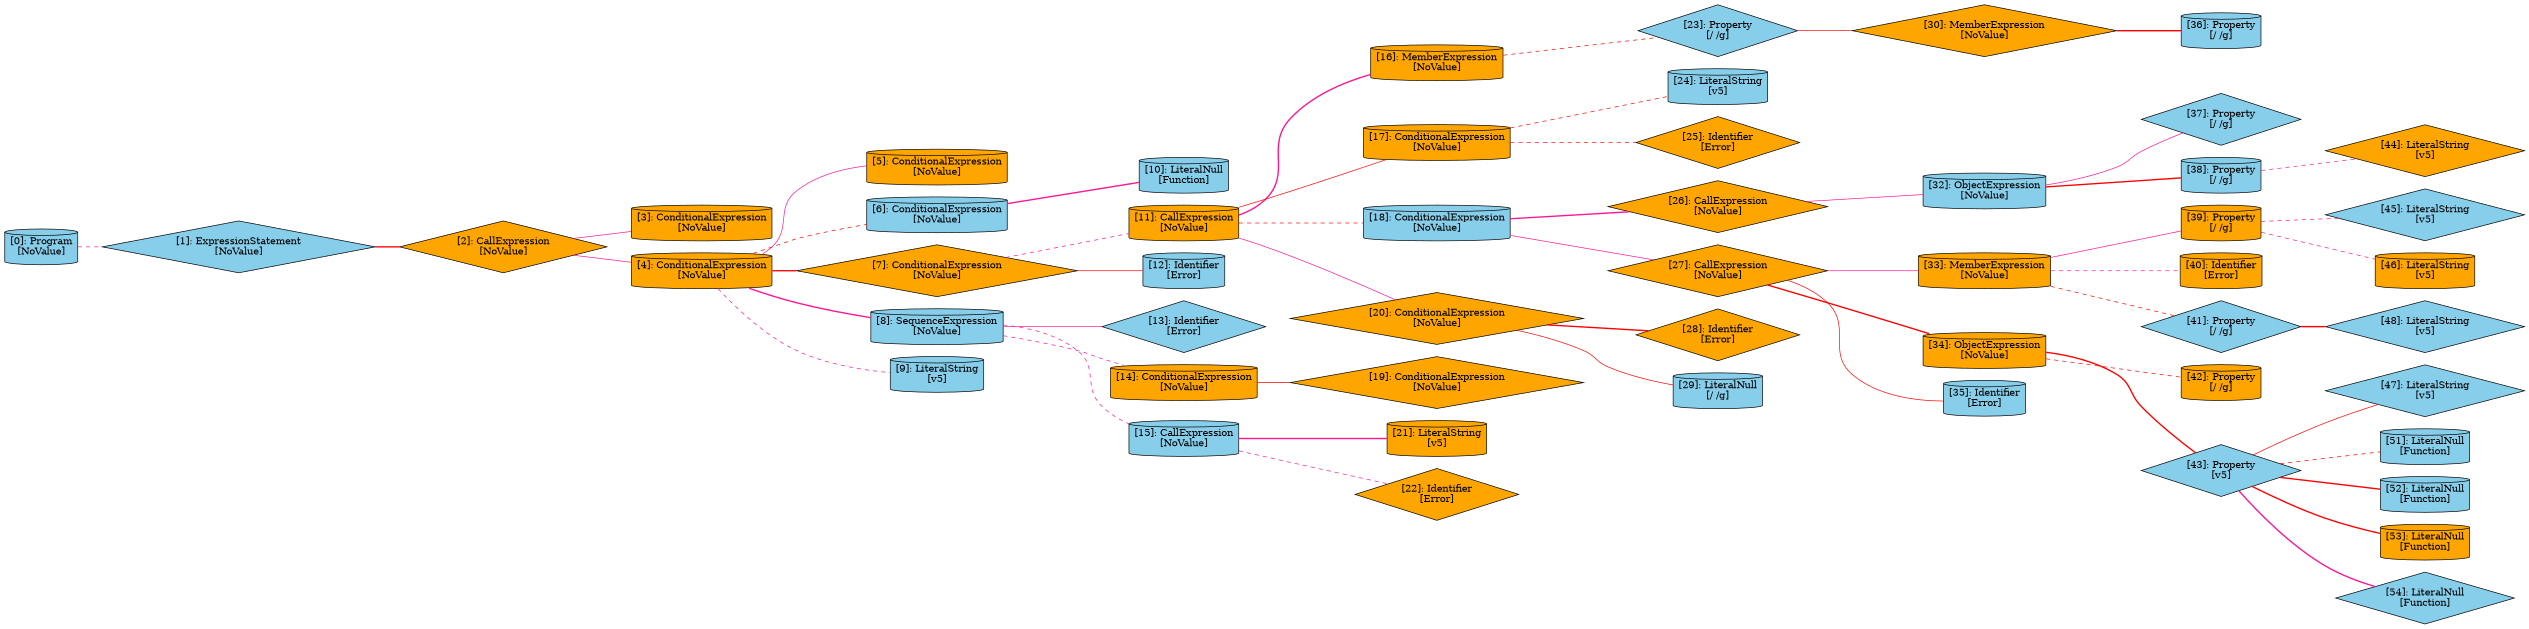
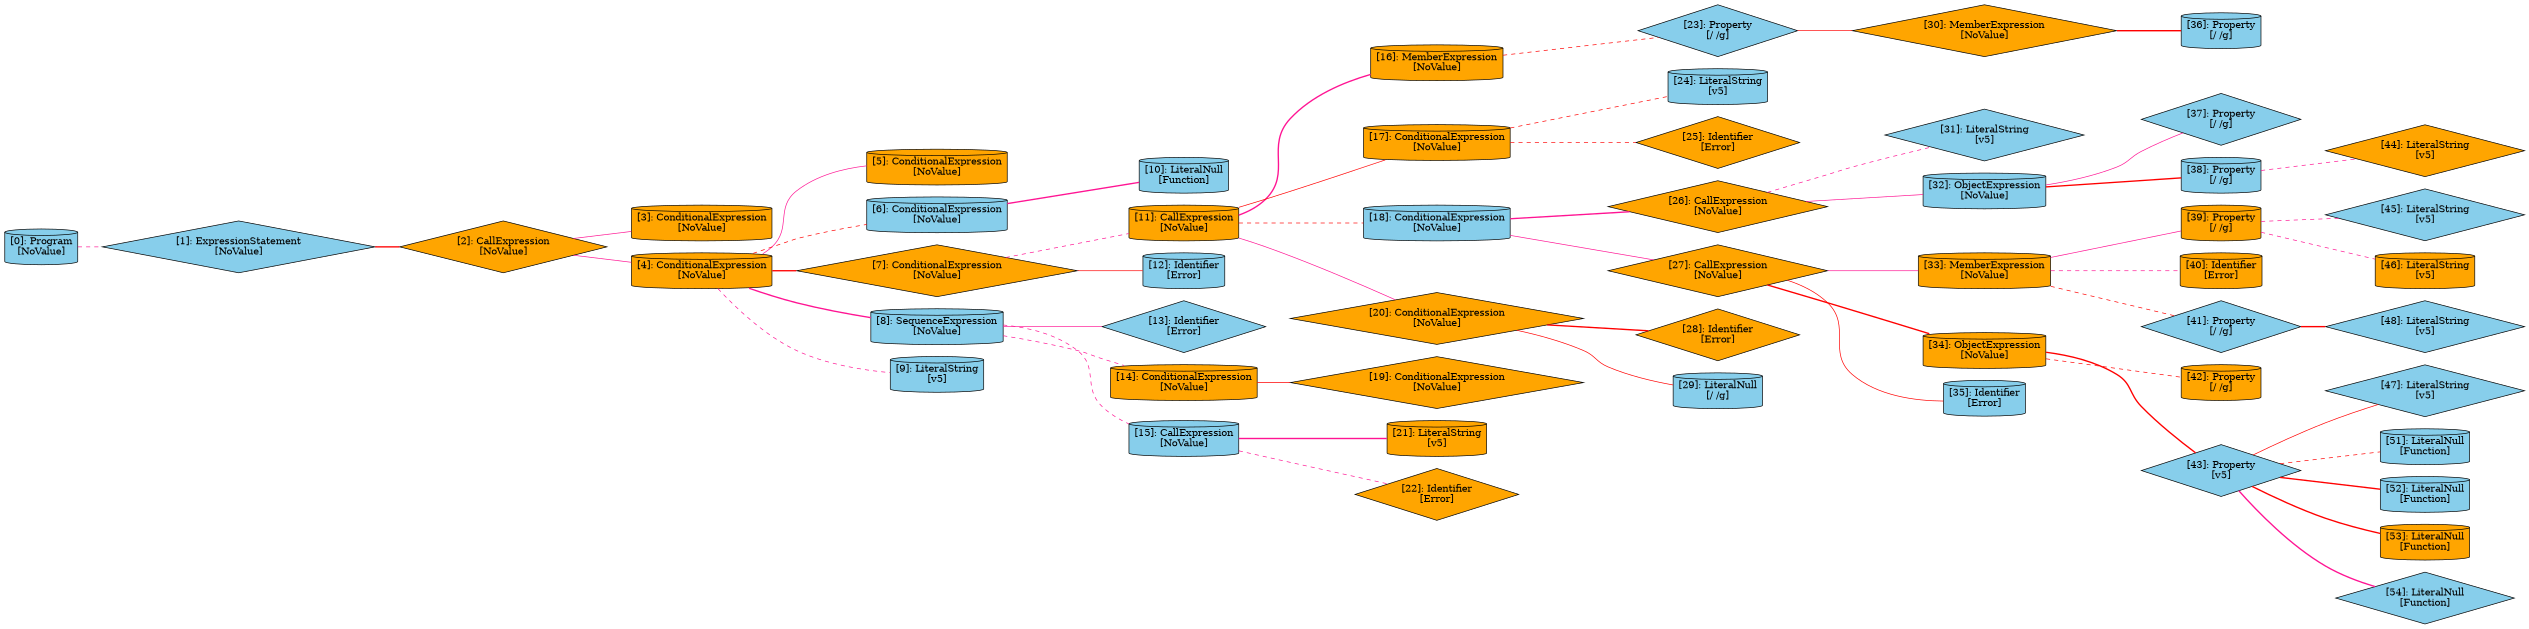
none -> (1984, 135)
